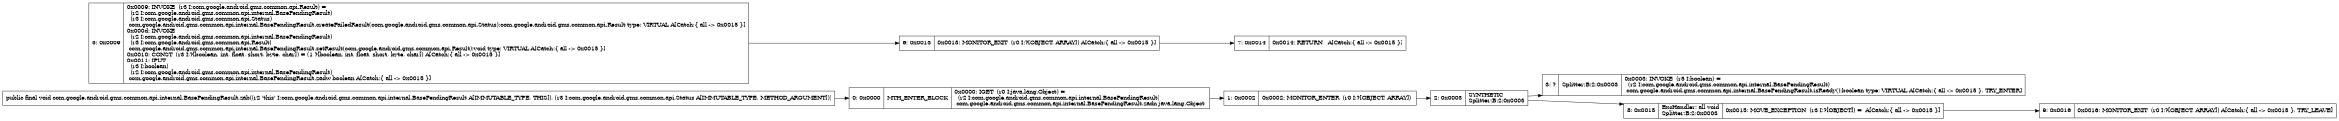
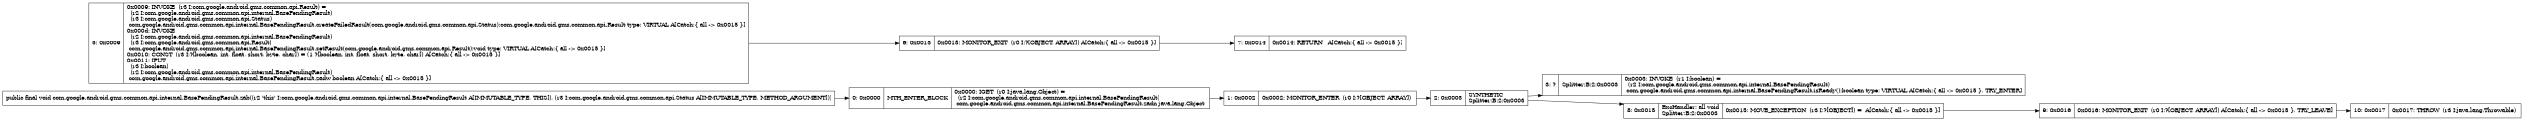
(1674, 79) -> (1674, 79)
none -> (2436, 111)
